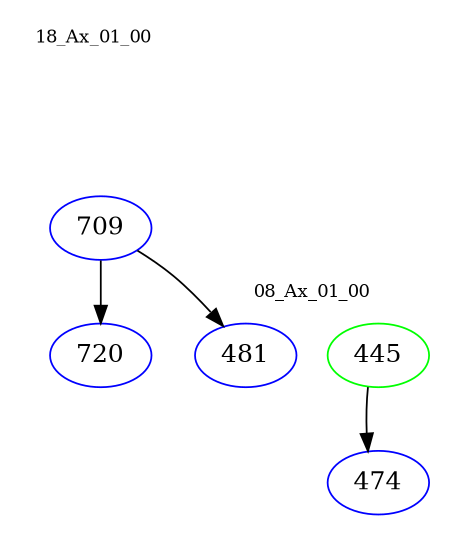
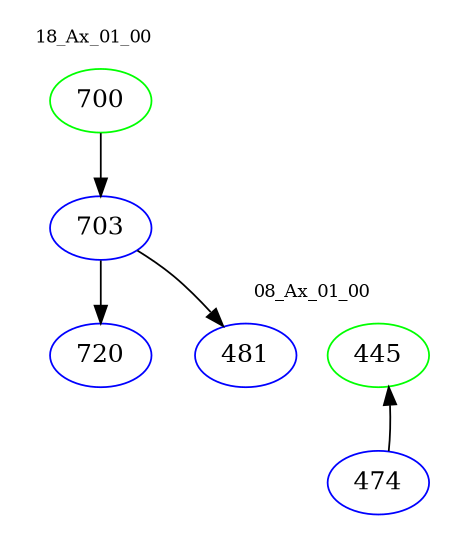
none -> (101, 101)
(101, 228) -> (101, 228)
(367, 410) -> (390, 428)
